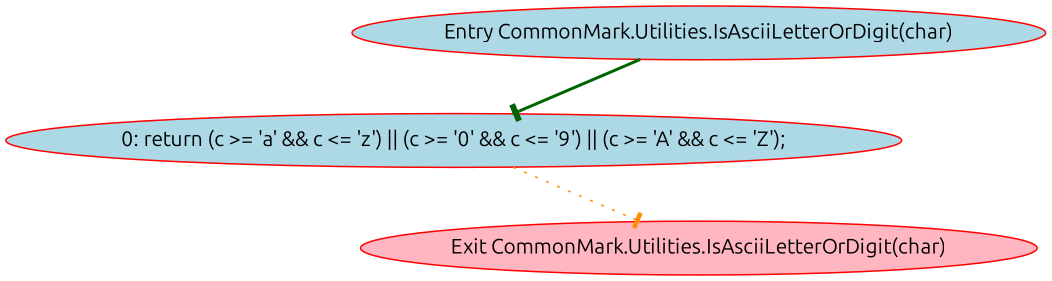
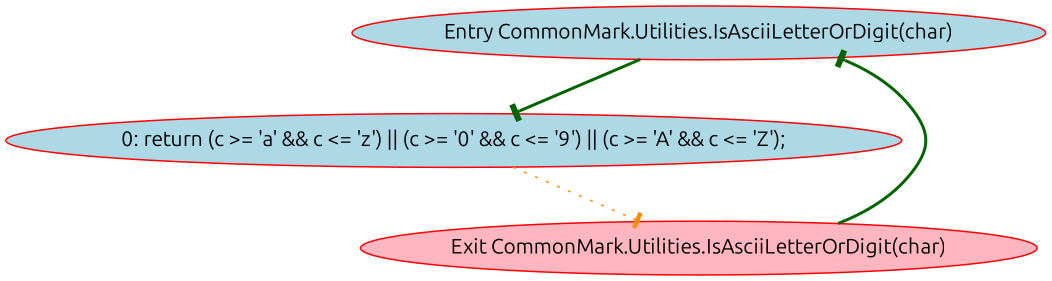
none -> (925, 144)
